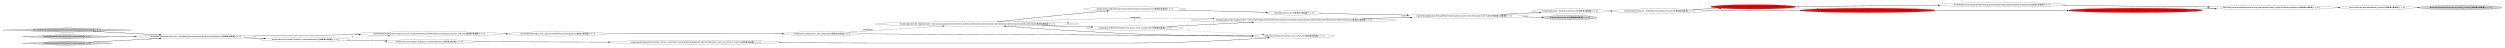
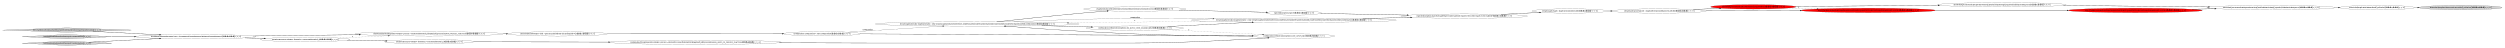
(1570, 18) -> none
